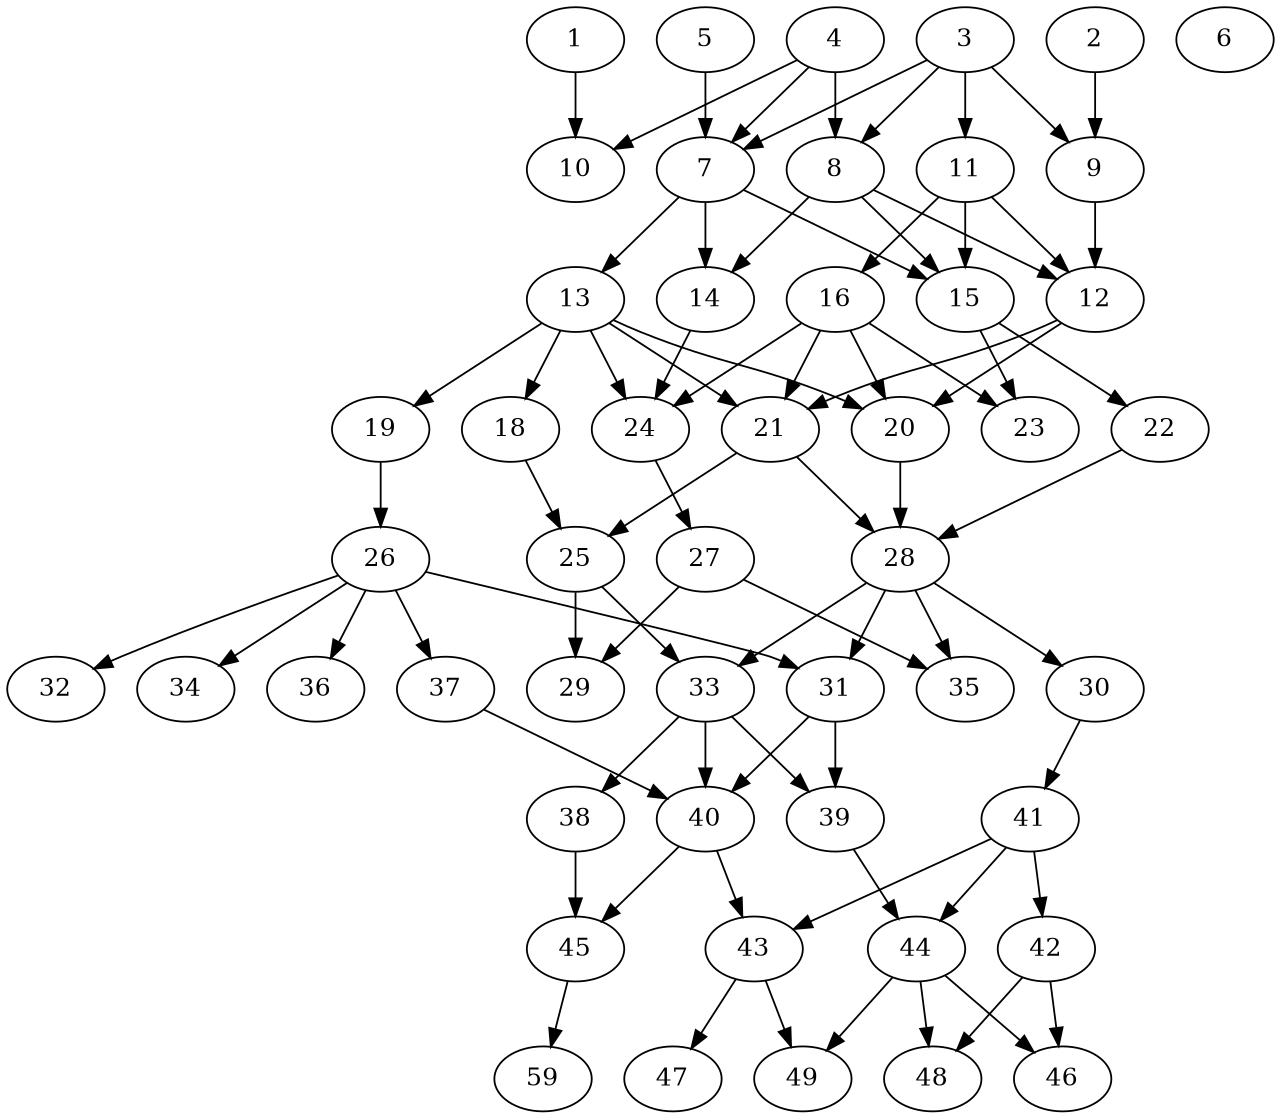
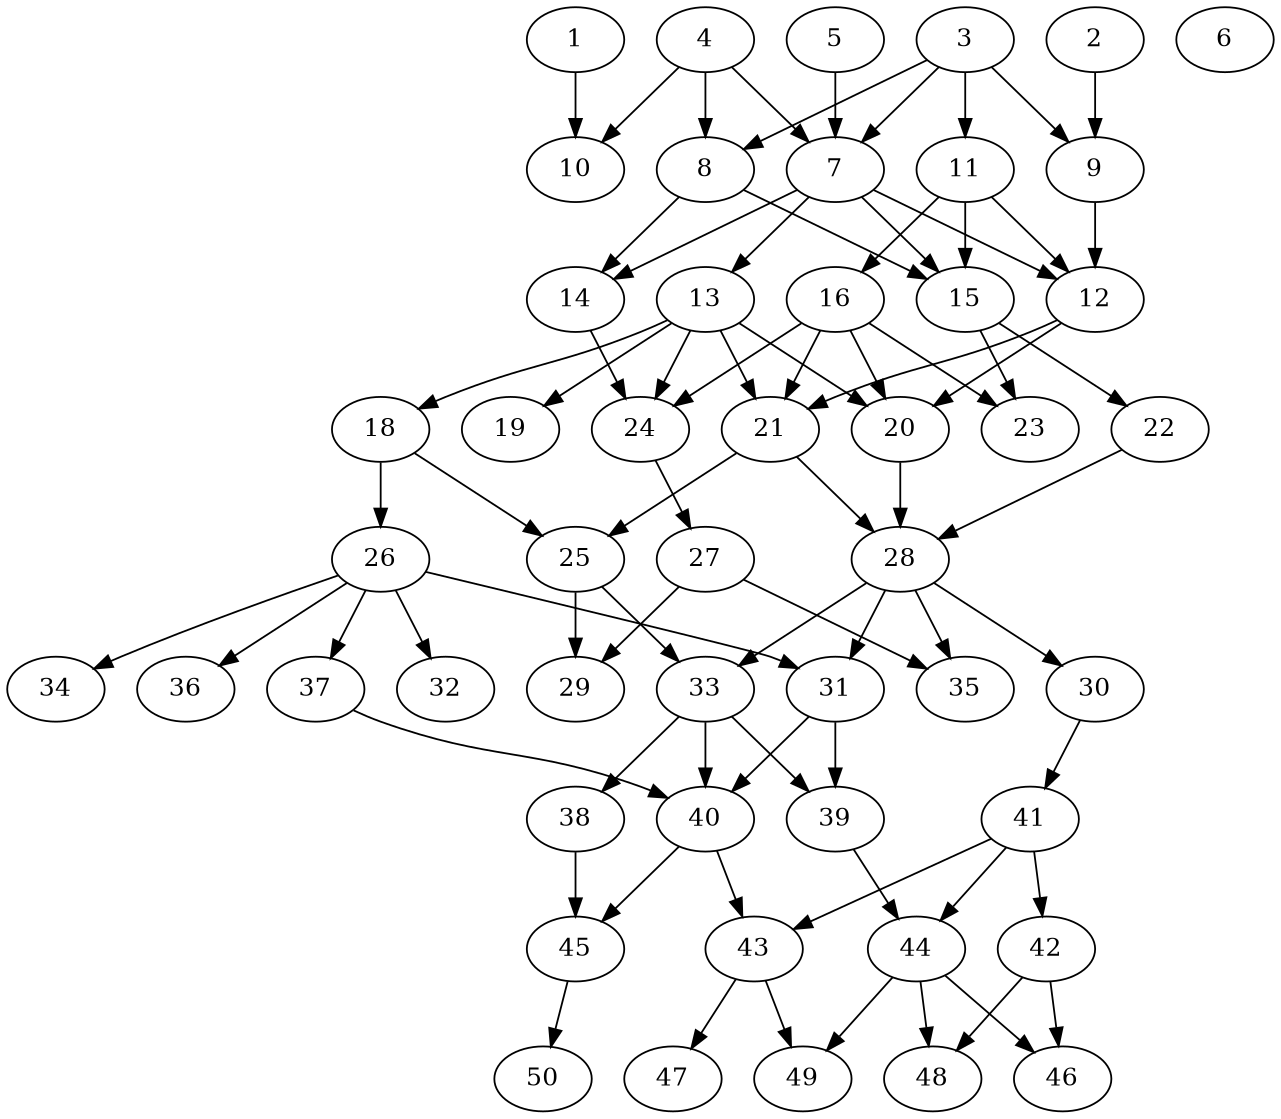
(953, 228) -> (953, 228)
(381, 485) -> (381, 485)
(543, 1079) -> (543, 1079)
